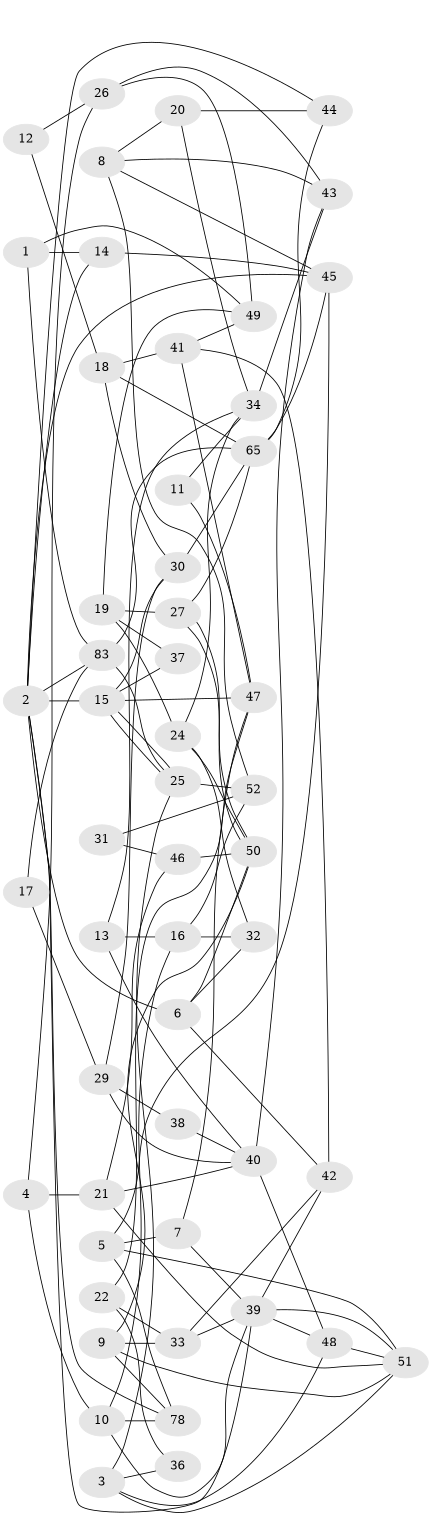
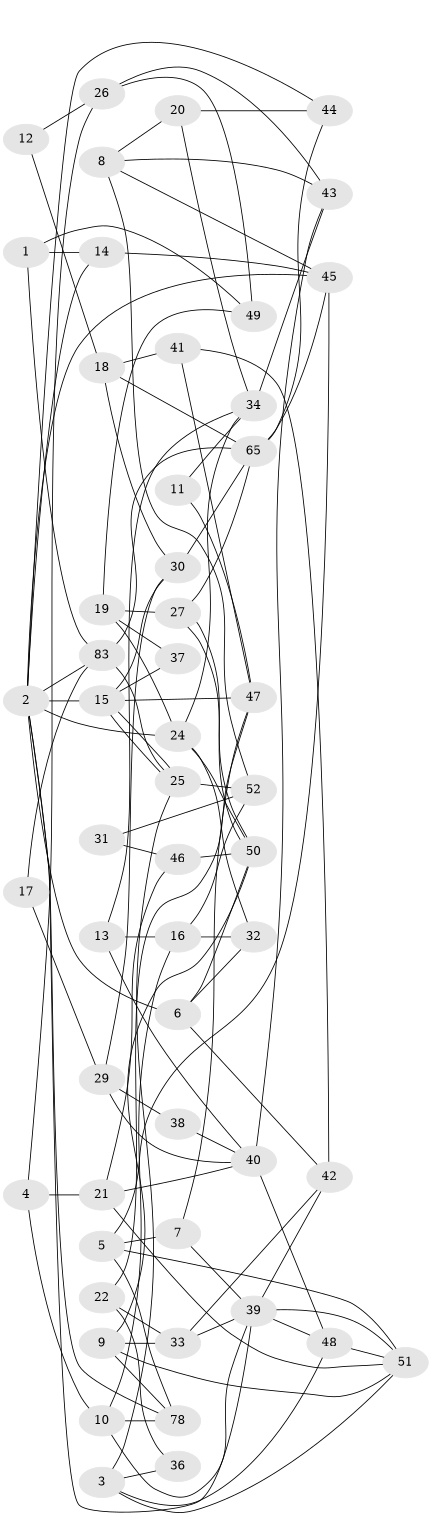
(216, 332) -> none
none -> (98, 728)
